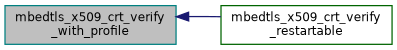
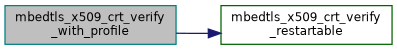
(205, 17) -> (192, 33)
